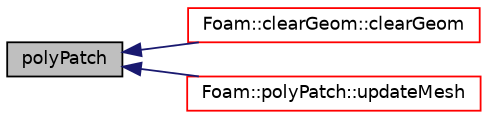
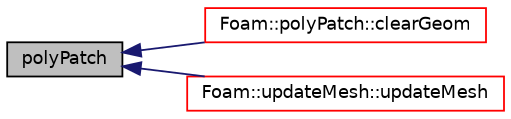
(334, 25) -> (346, 25)
(334, 94) -> (346, 94)
